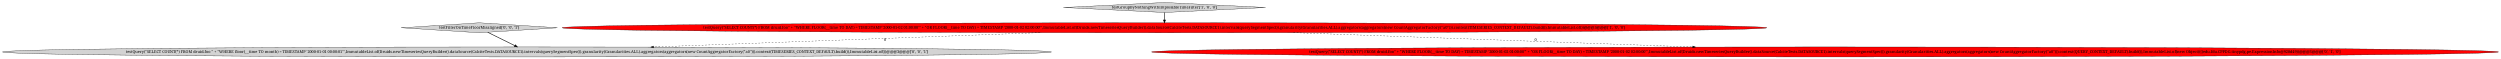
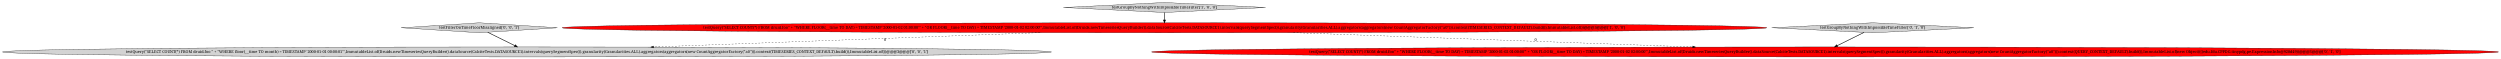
none -> (1873, 28)
